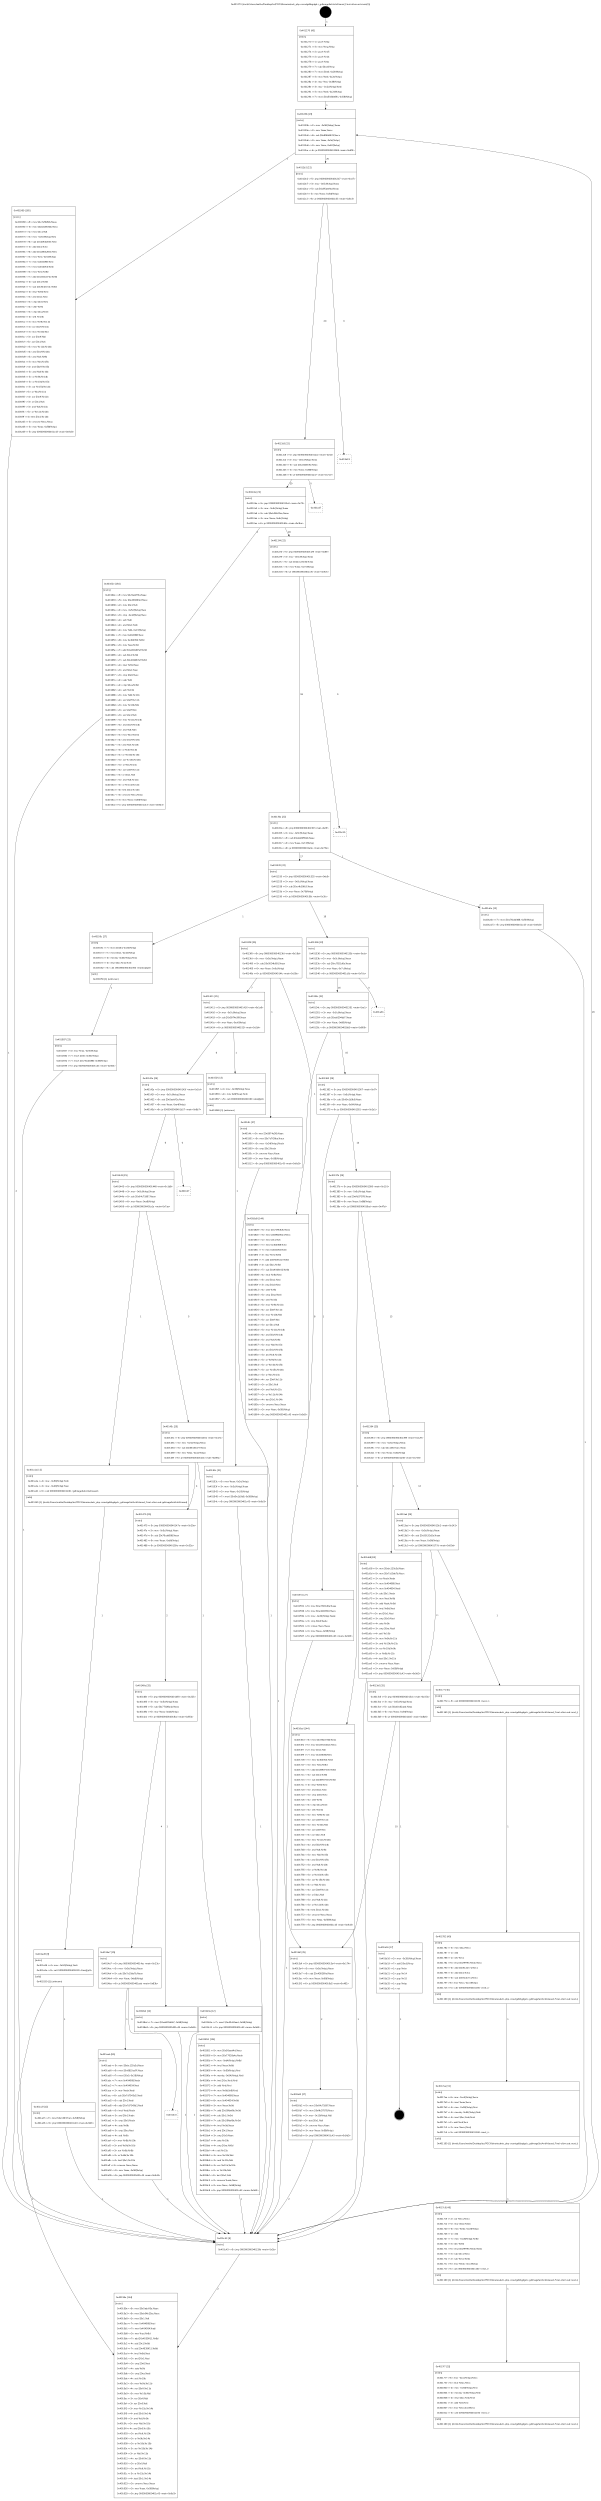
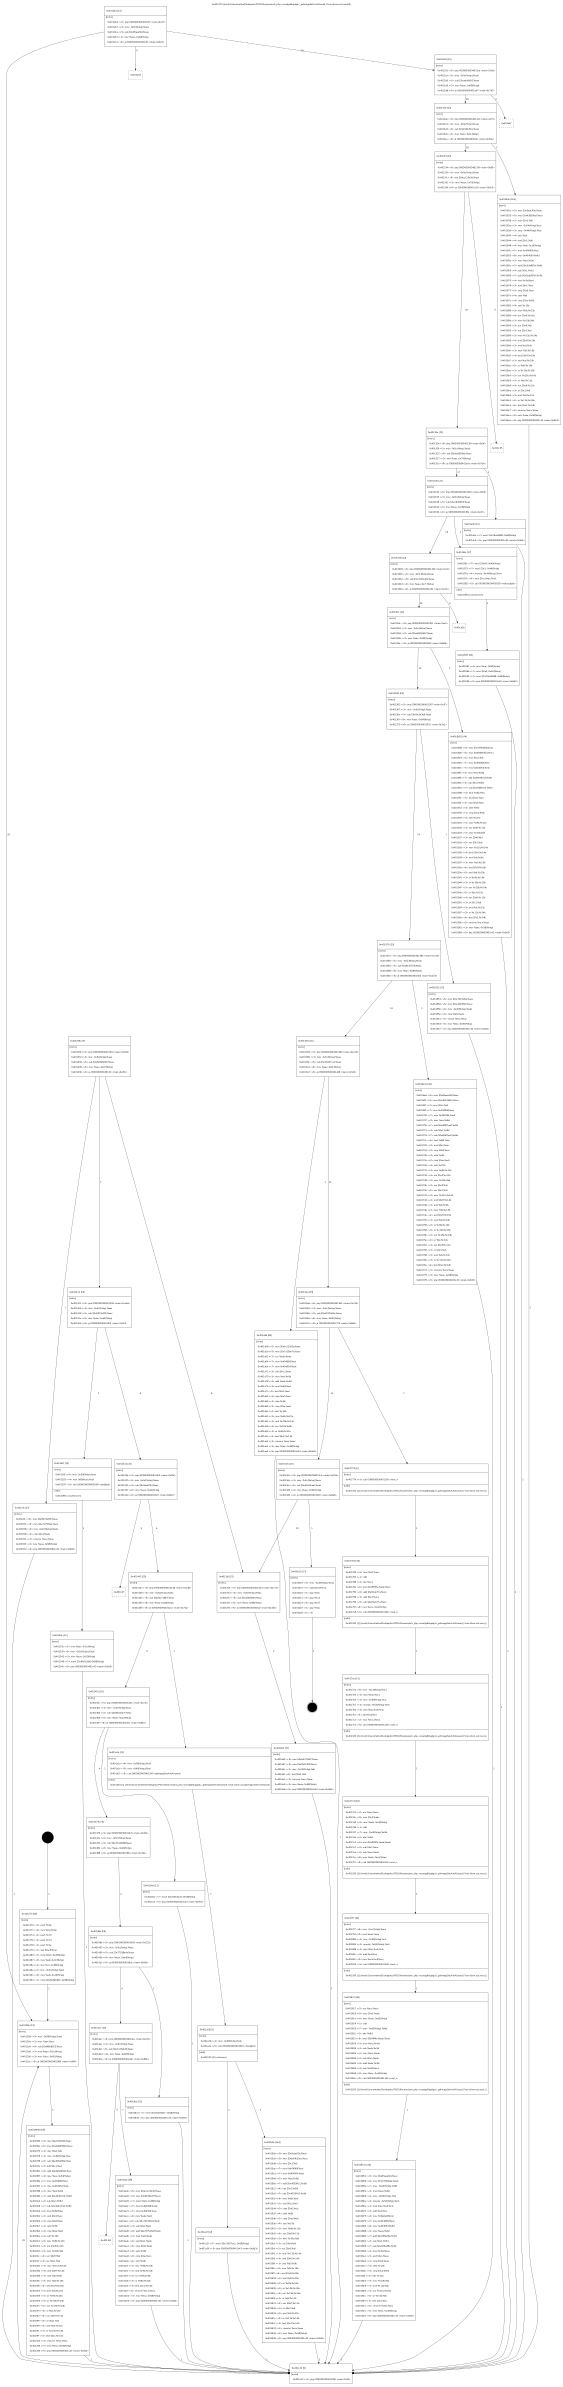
(326, 158) -> (7, 994)
none -> (415, 2044)
(209, 2300) -> (317, 2352)
